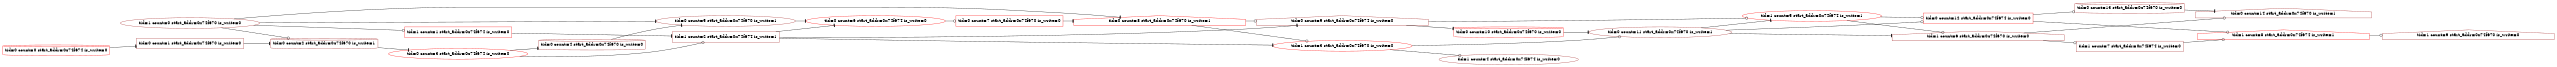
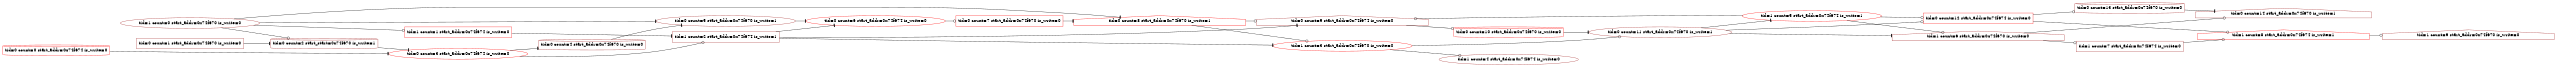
(1587, 20) -> (1580, 16)
(1429, 27) -> (1429, 27)
(324, 43) -> (324, 43)
(122, 47) -> (248, 53)
